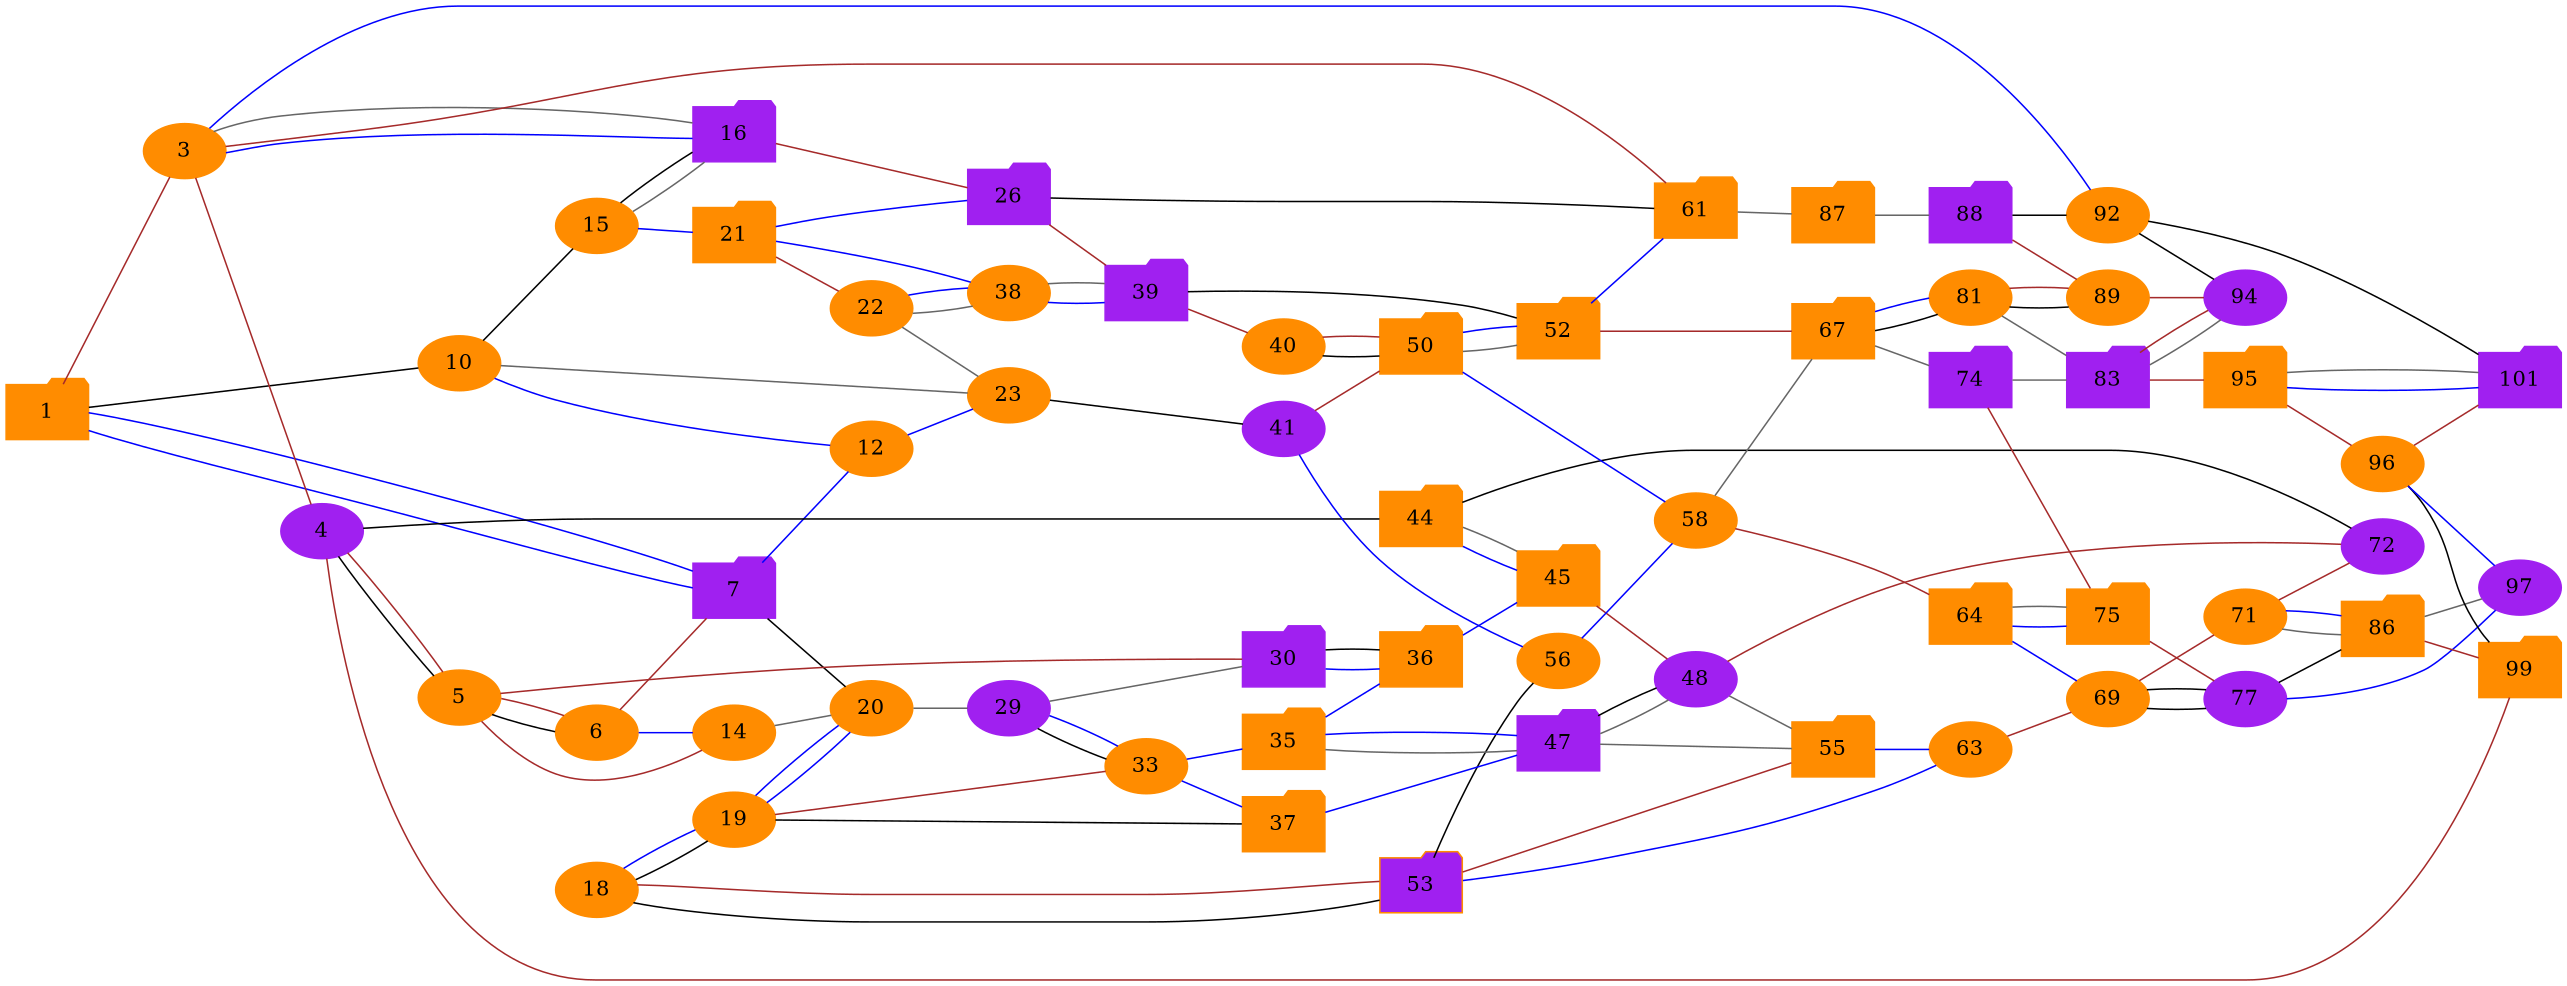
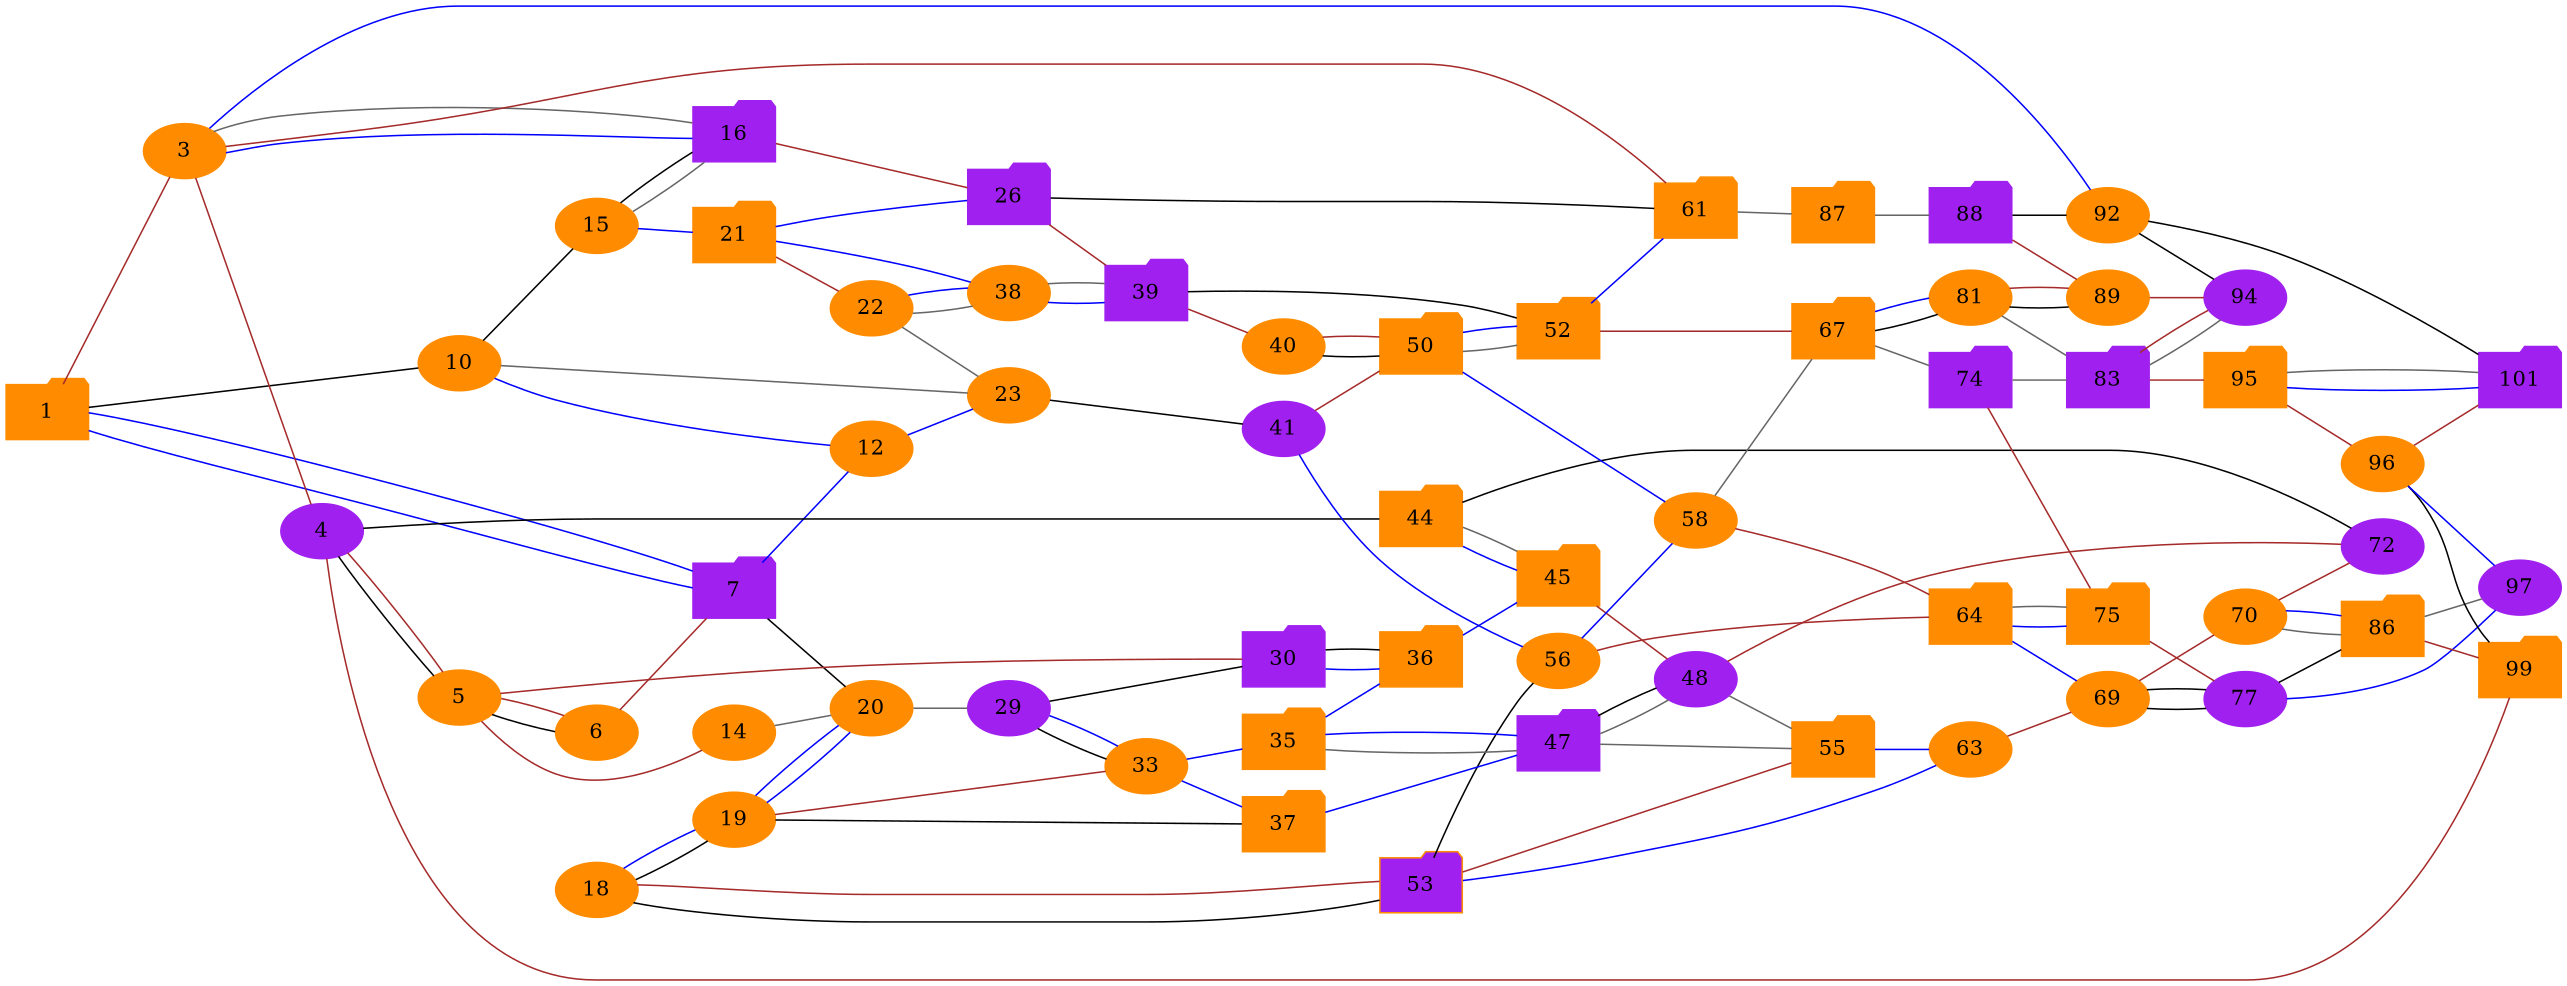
(2245, 617) -> (2245, 617)
none -> (1762, 626)
(1146, 684) -> (1146, 684)
(666, 733) -> none
